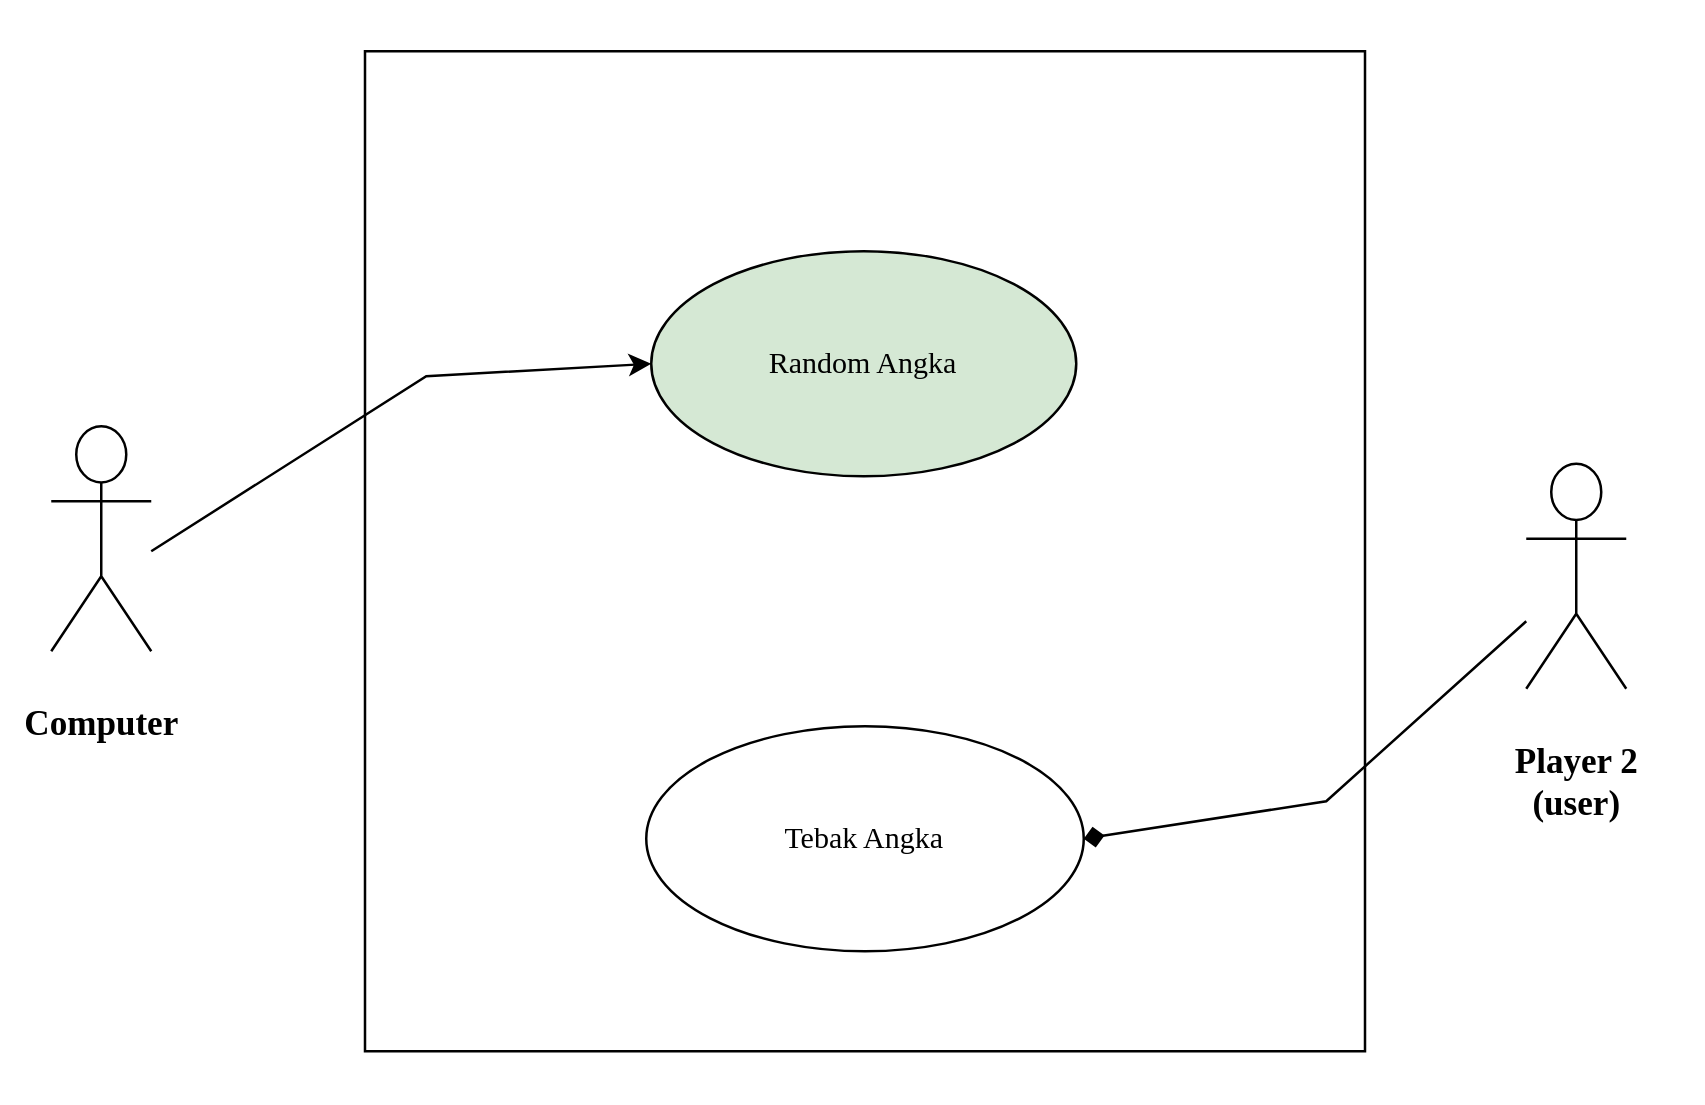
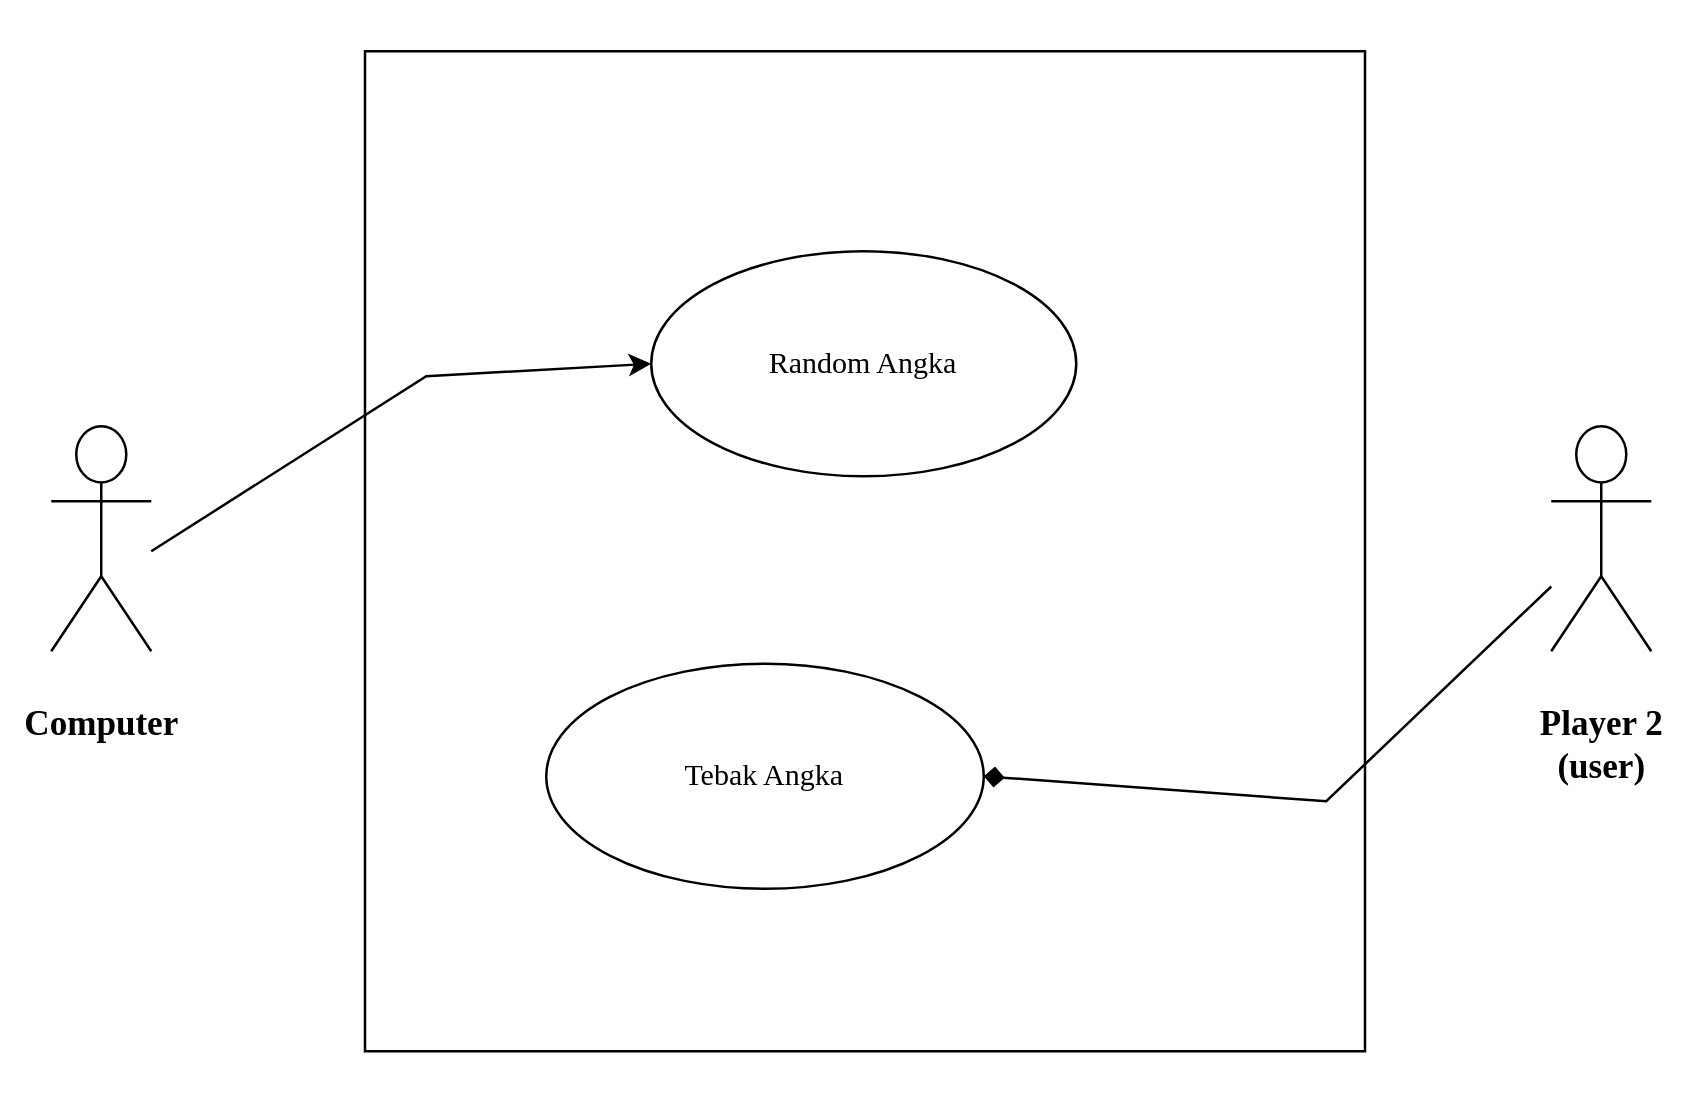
(864, 364) -> (864, 364)
(1576, 576) -> (1601, 539)
(865, 839) -> (765, 776)
